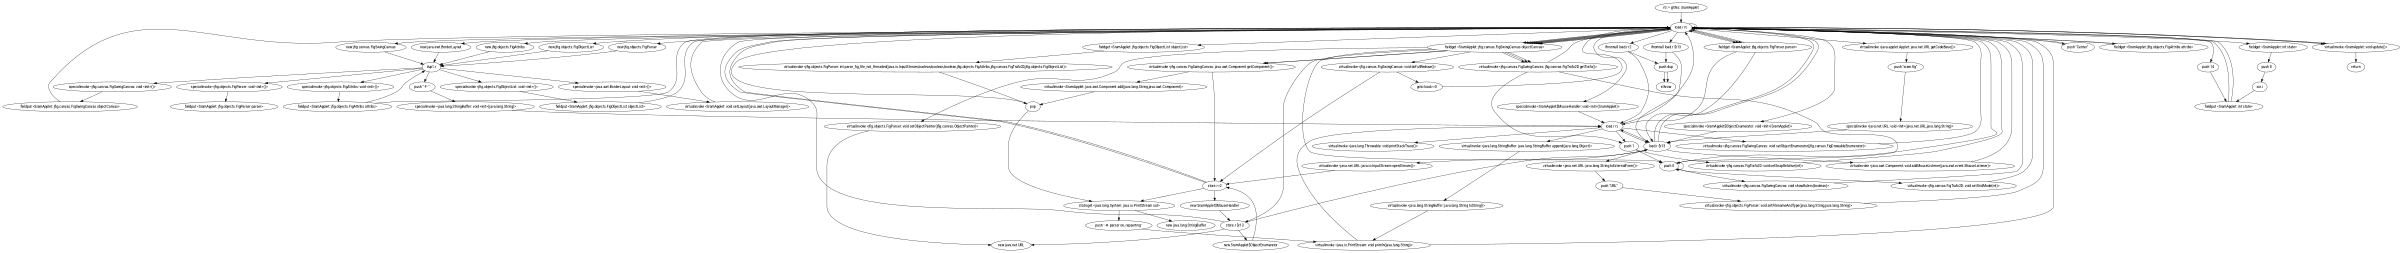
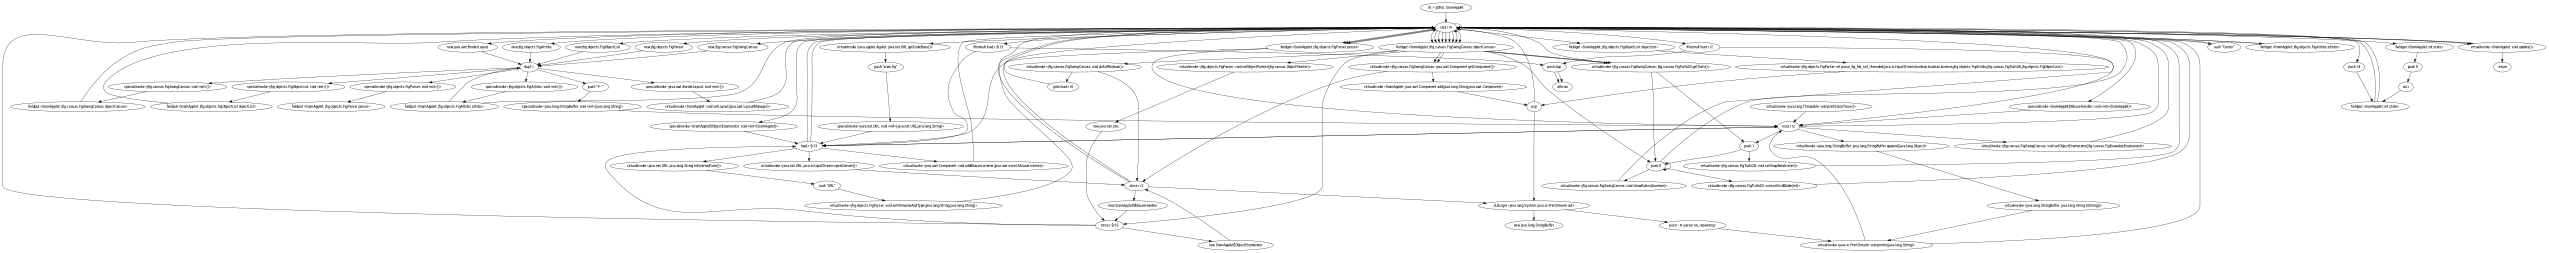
(1509, 135) -> (1801, 116)
(1130, 241) -> (1086, 176)
